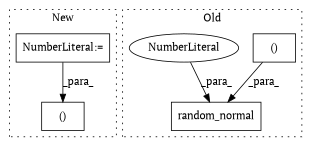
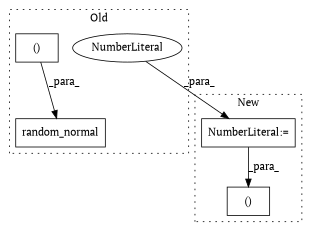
(198, 79) -> (182, 86)
